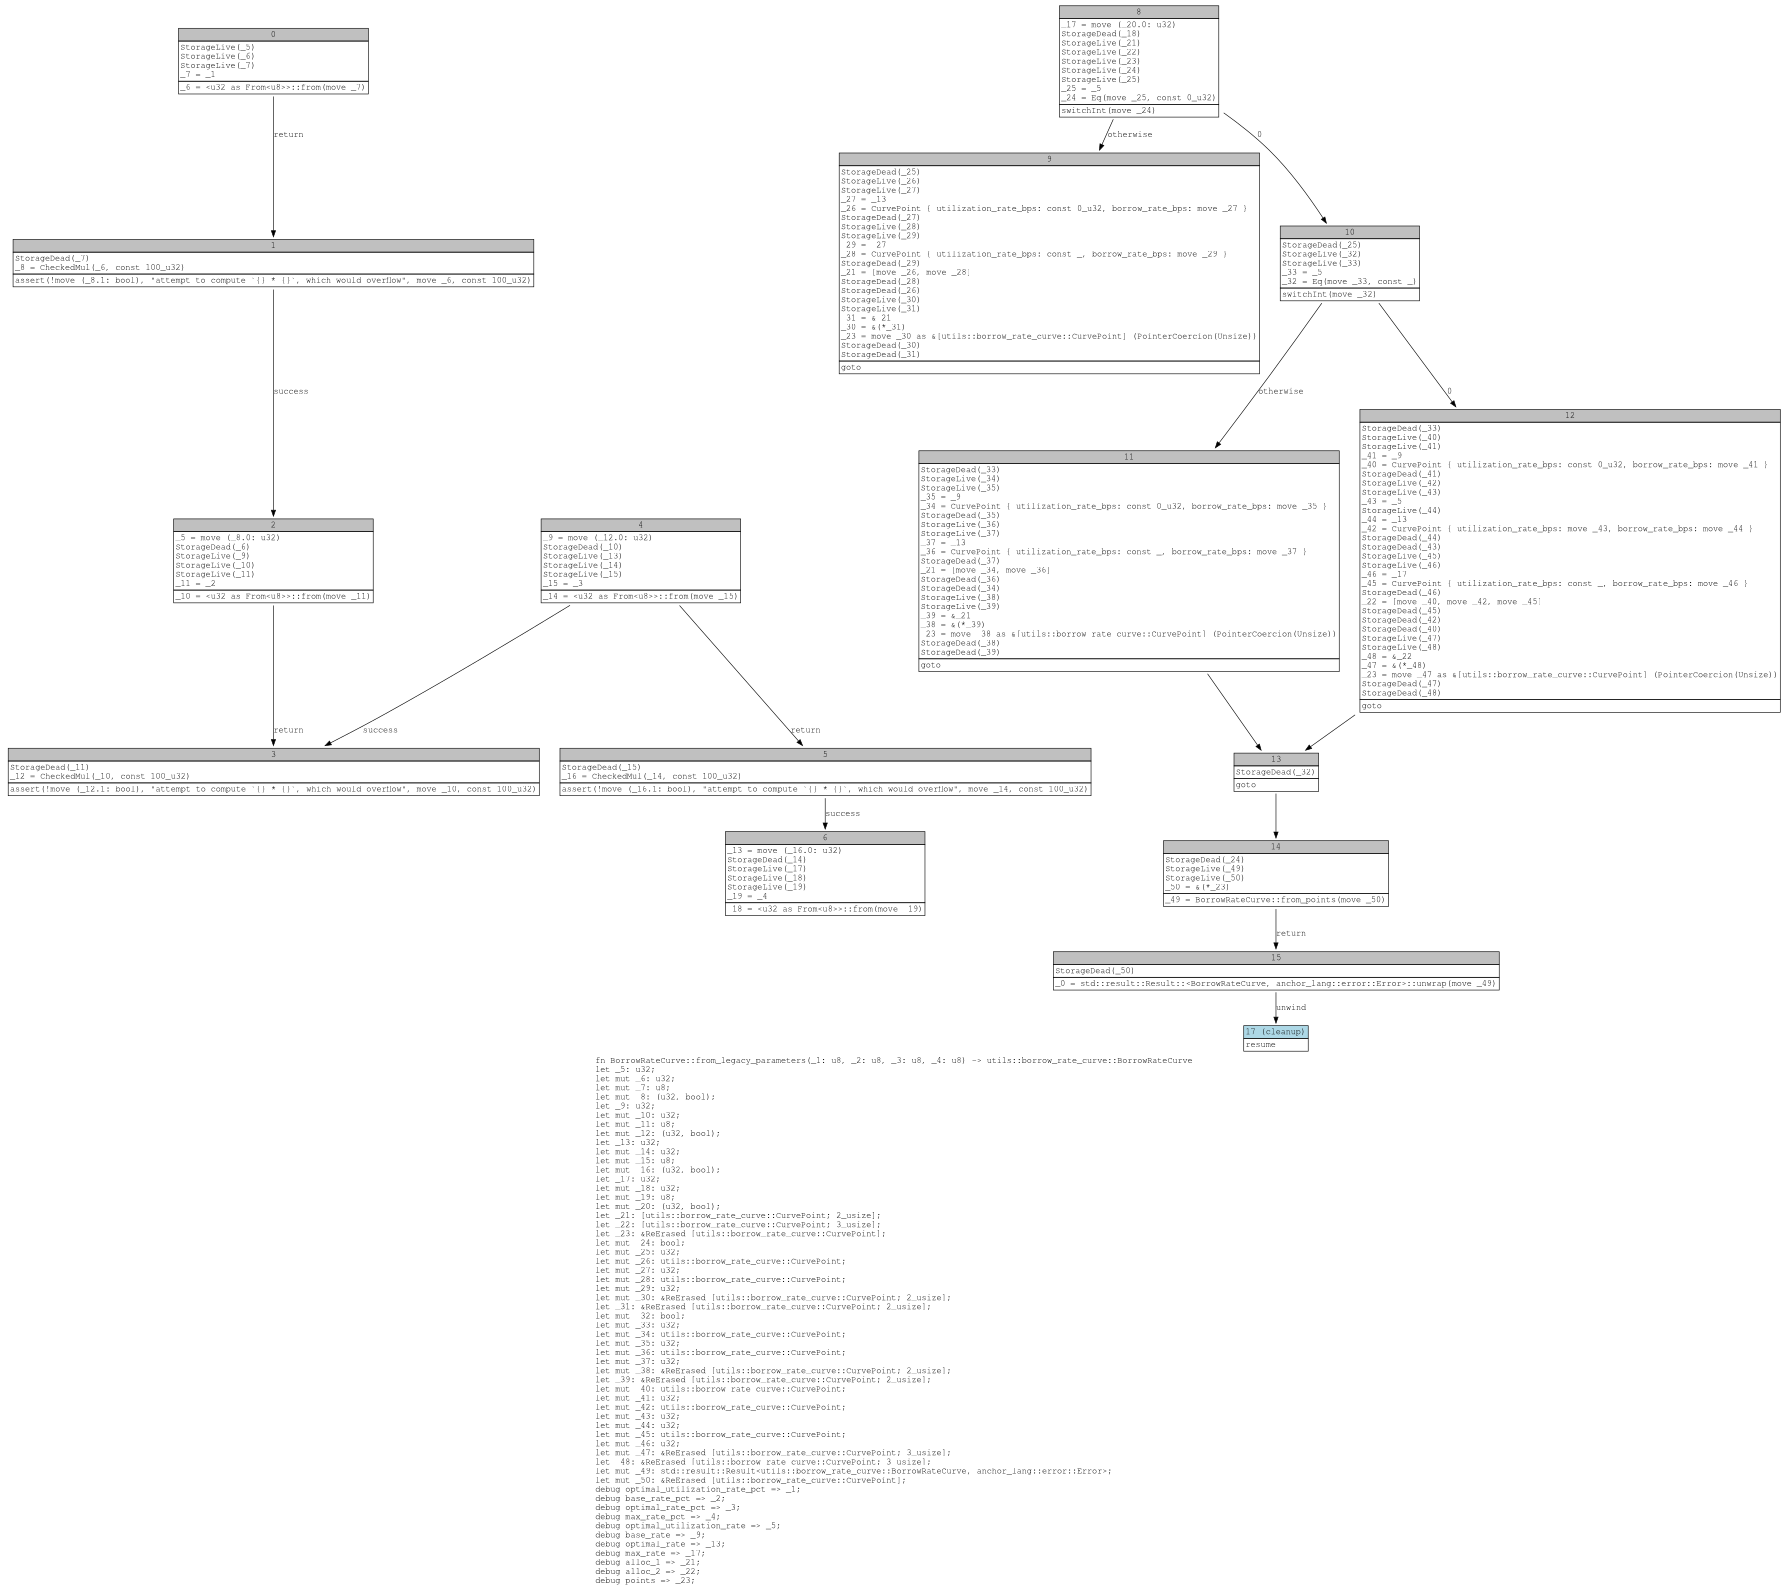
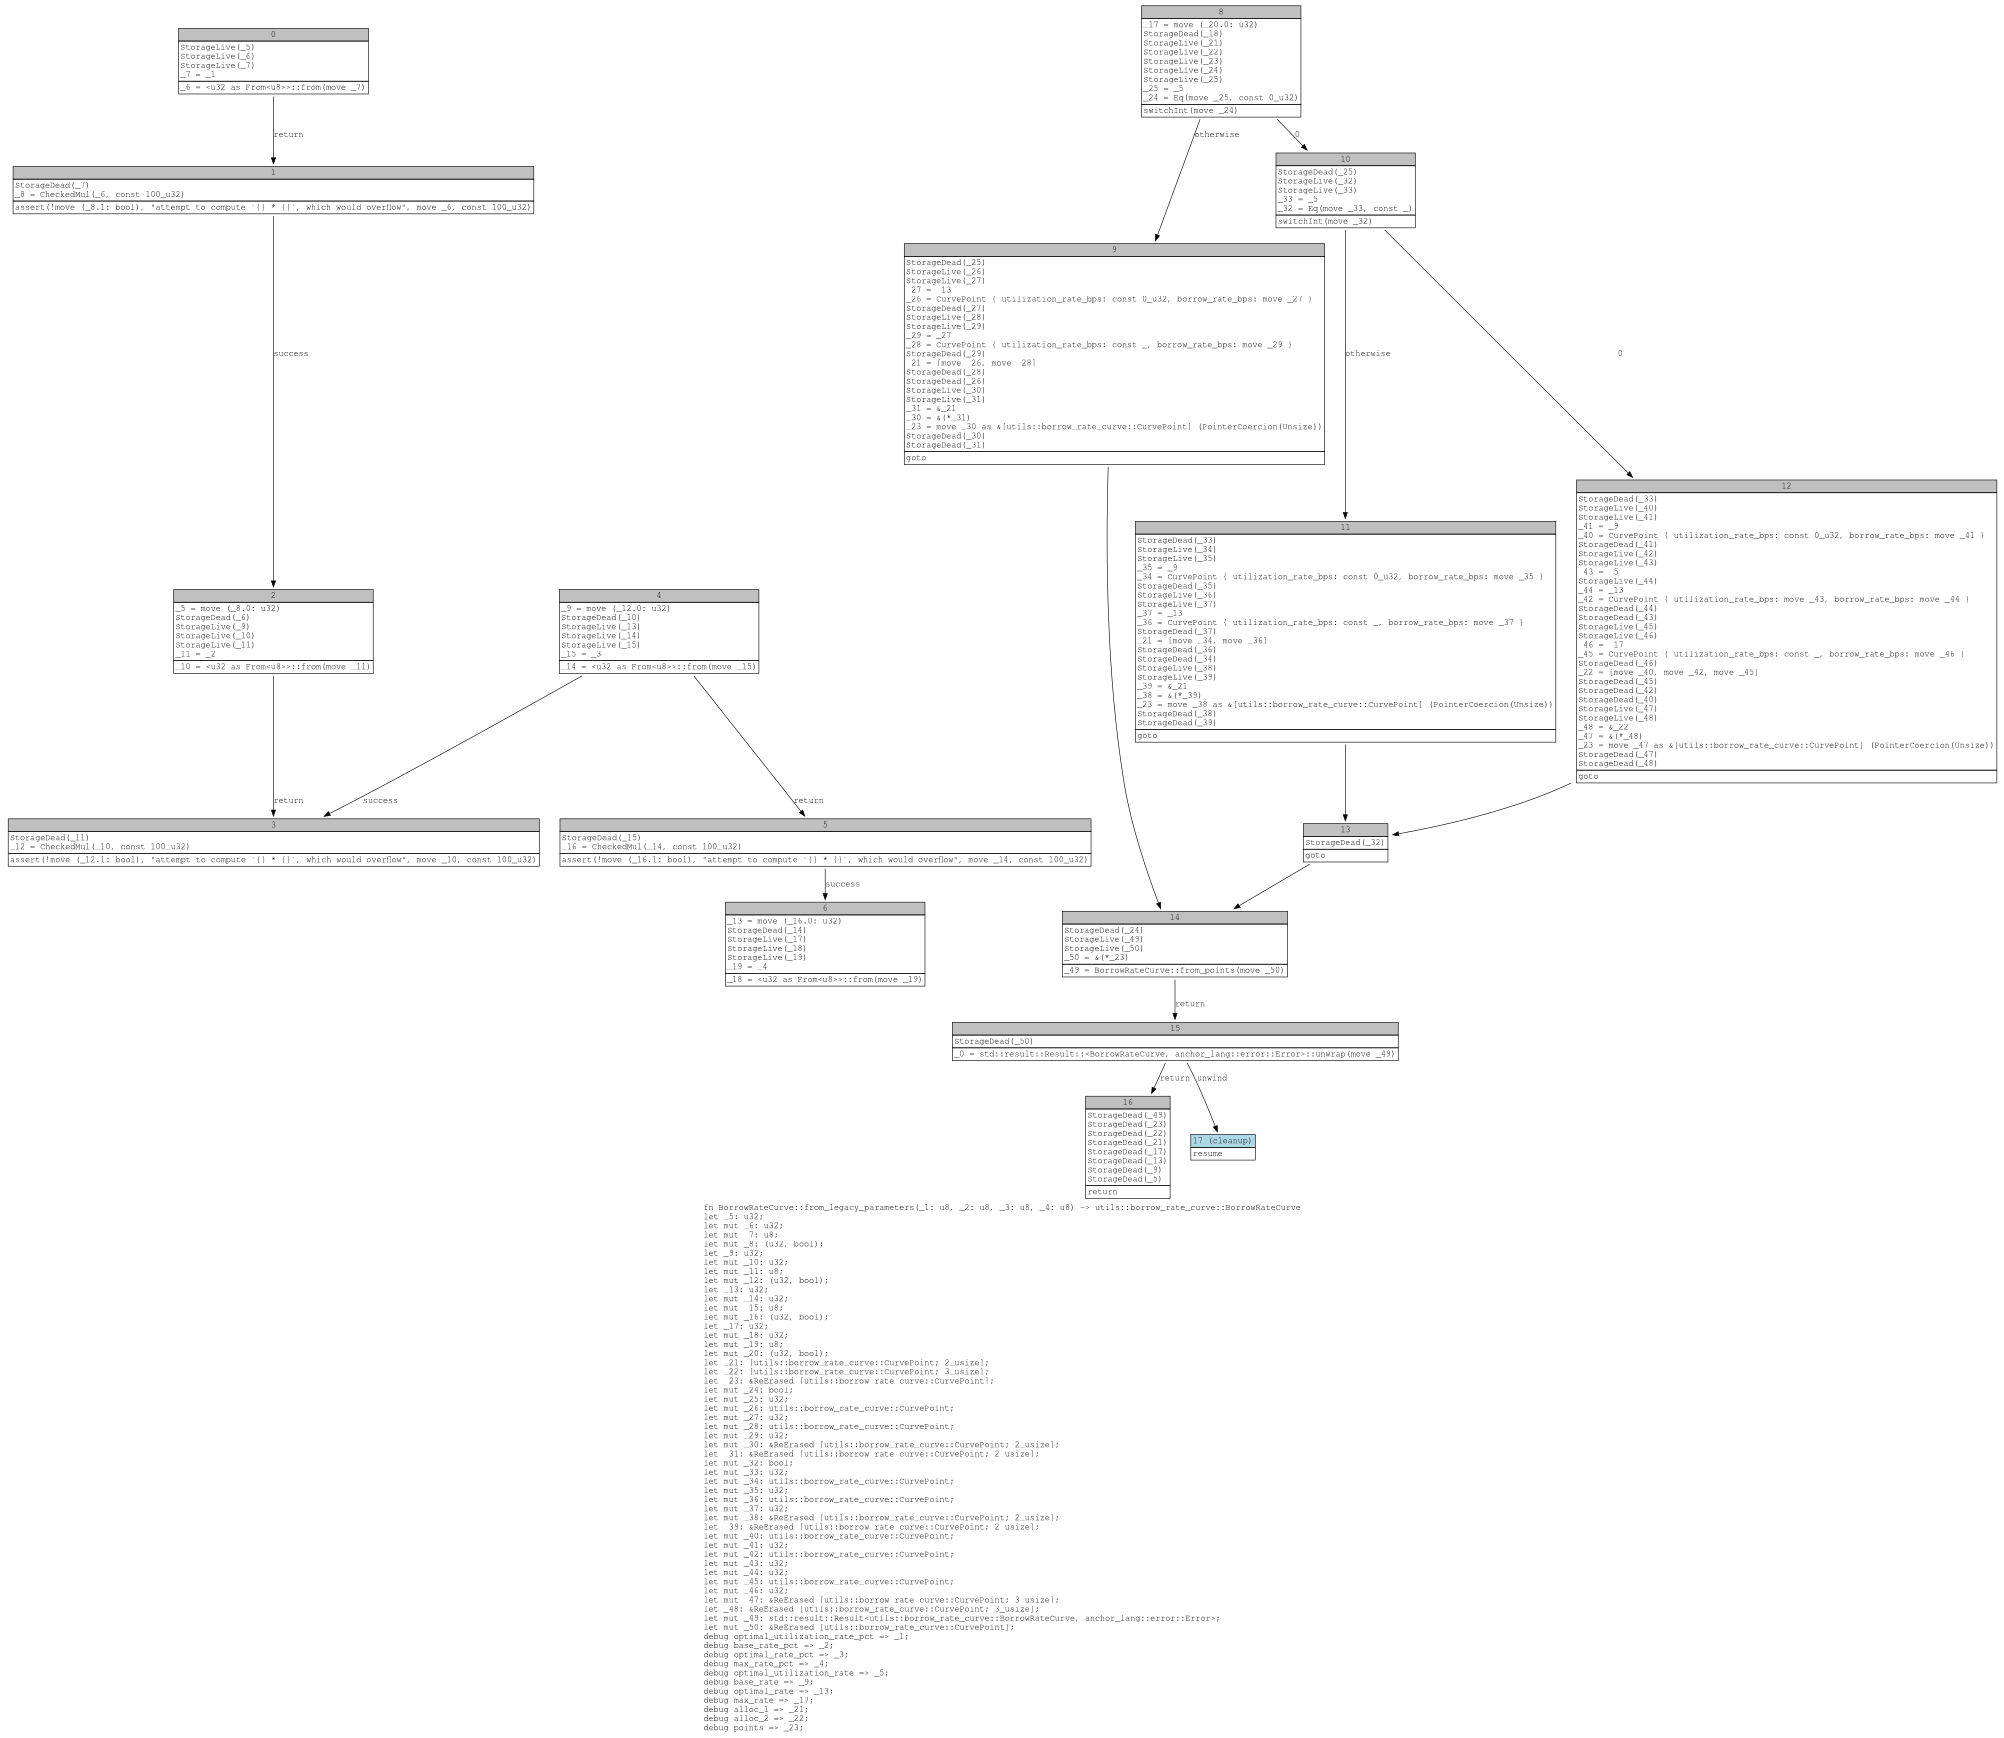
none -> (1113, 688)
none -> (1128, 1147)
